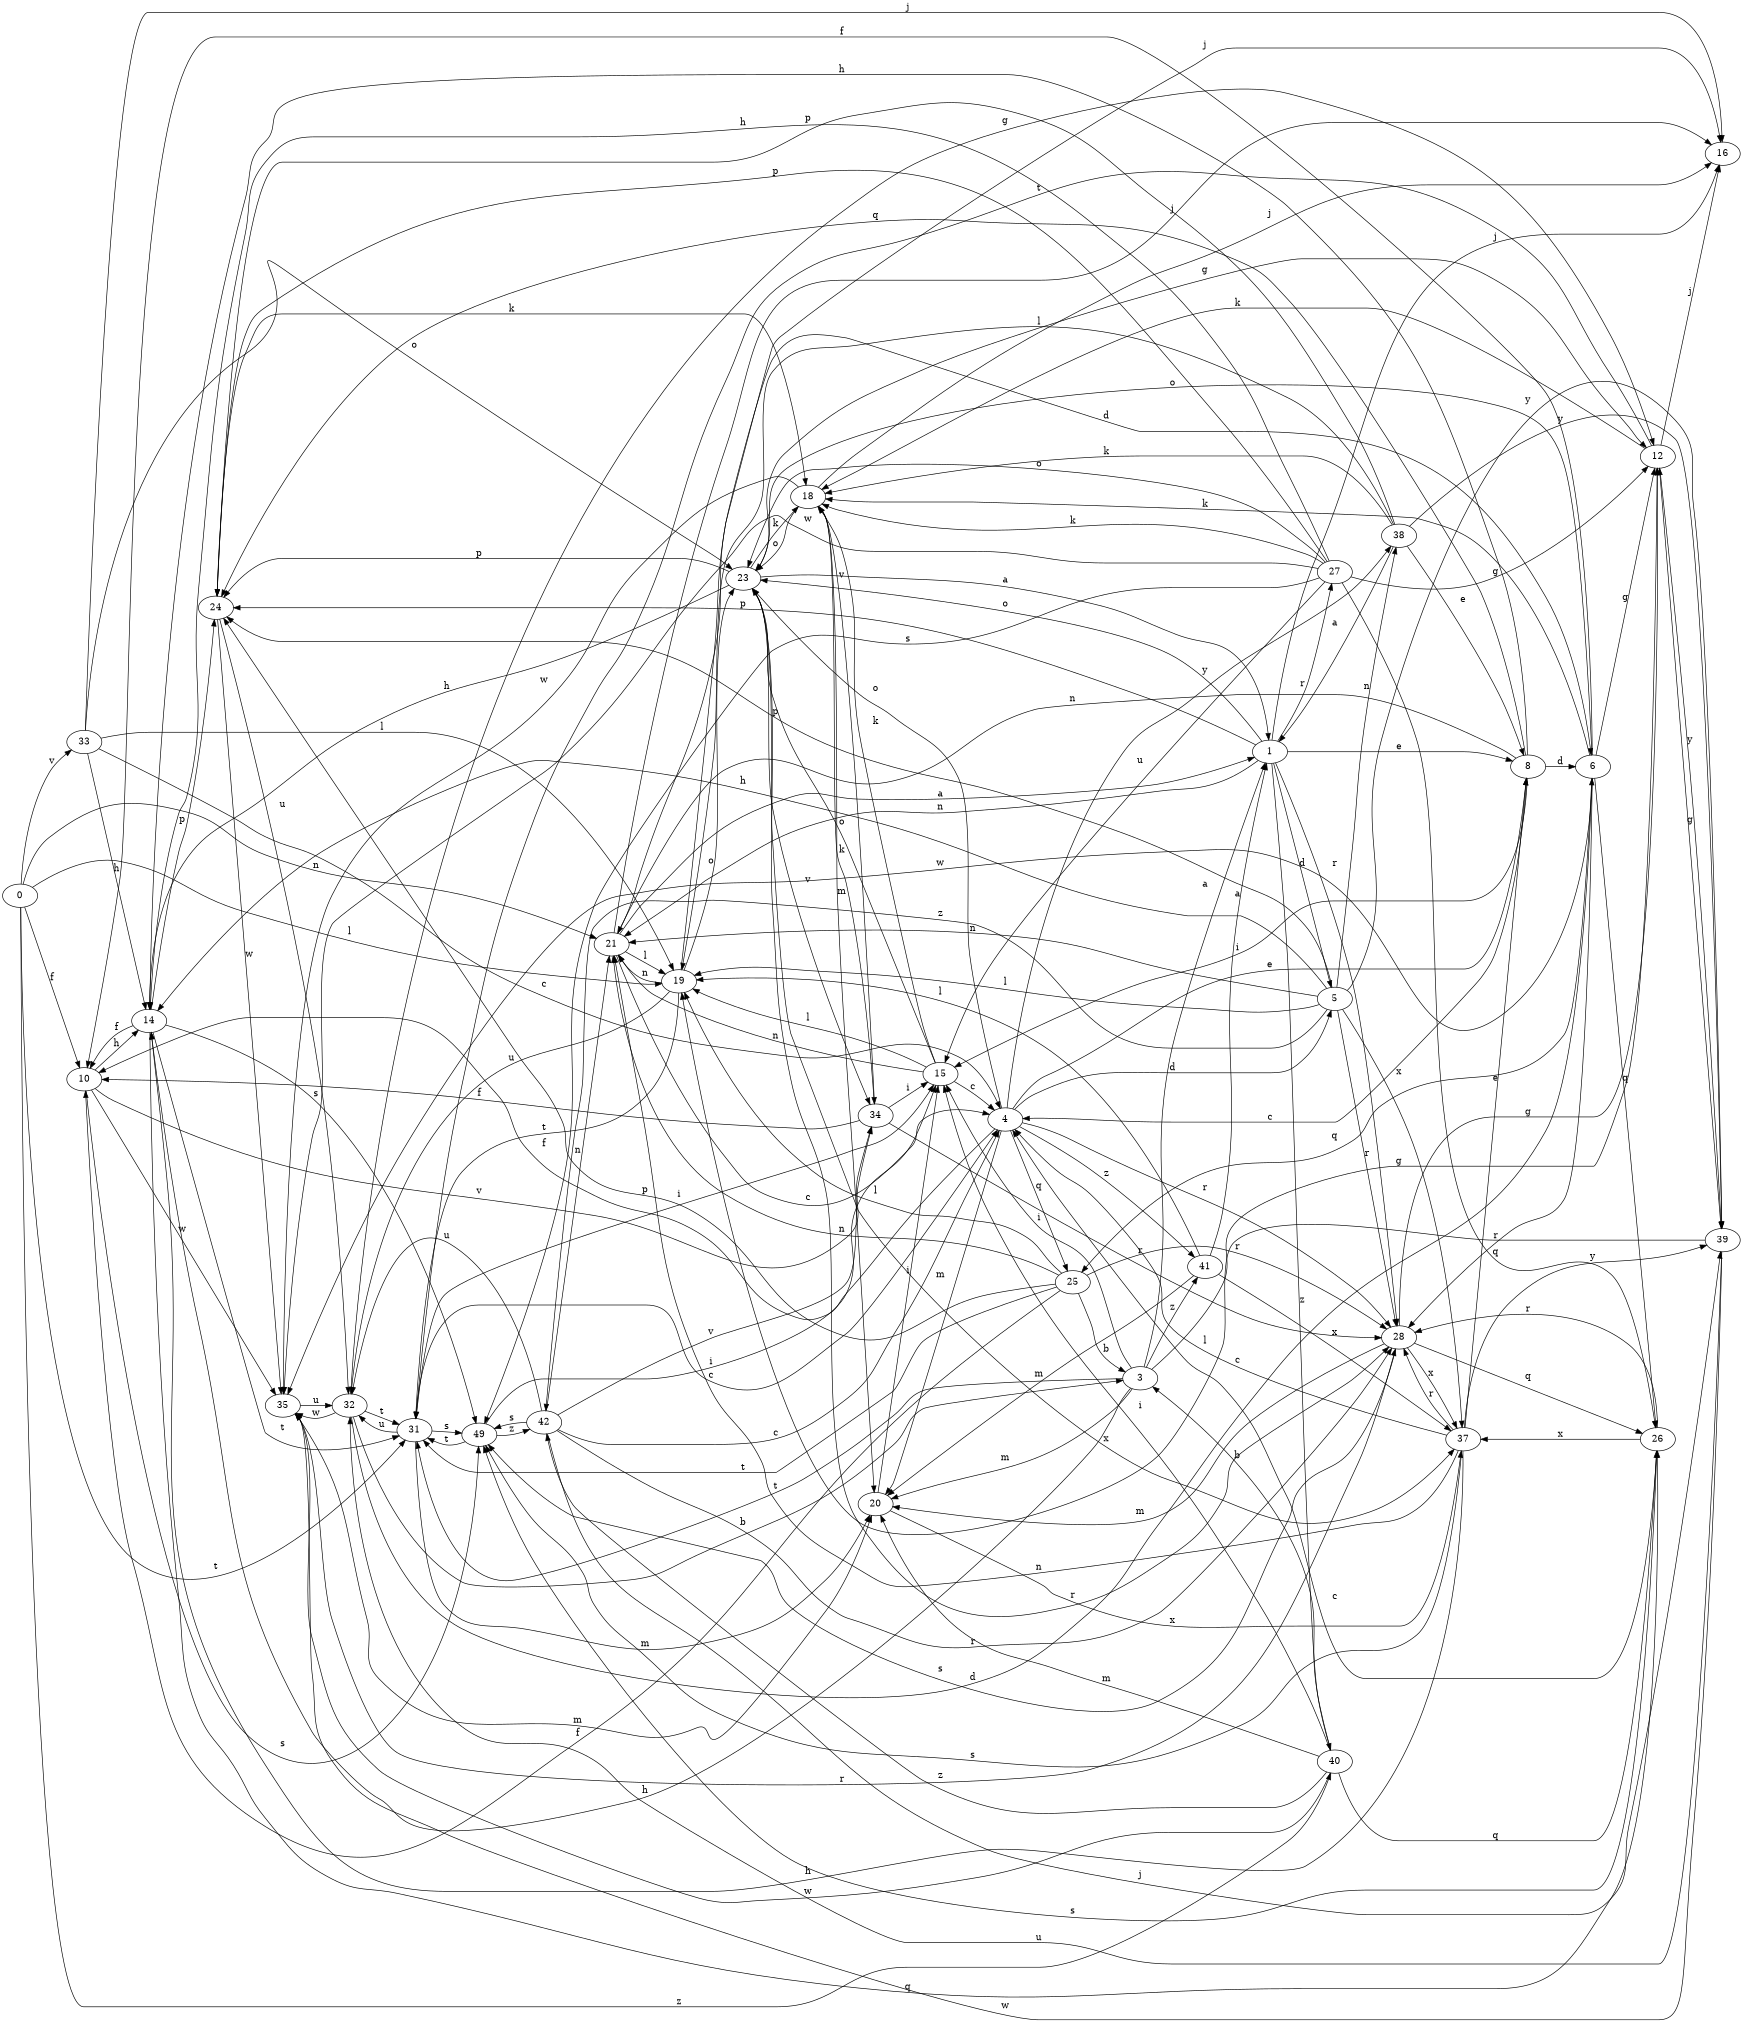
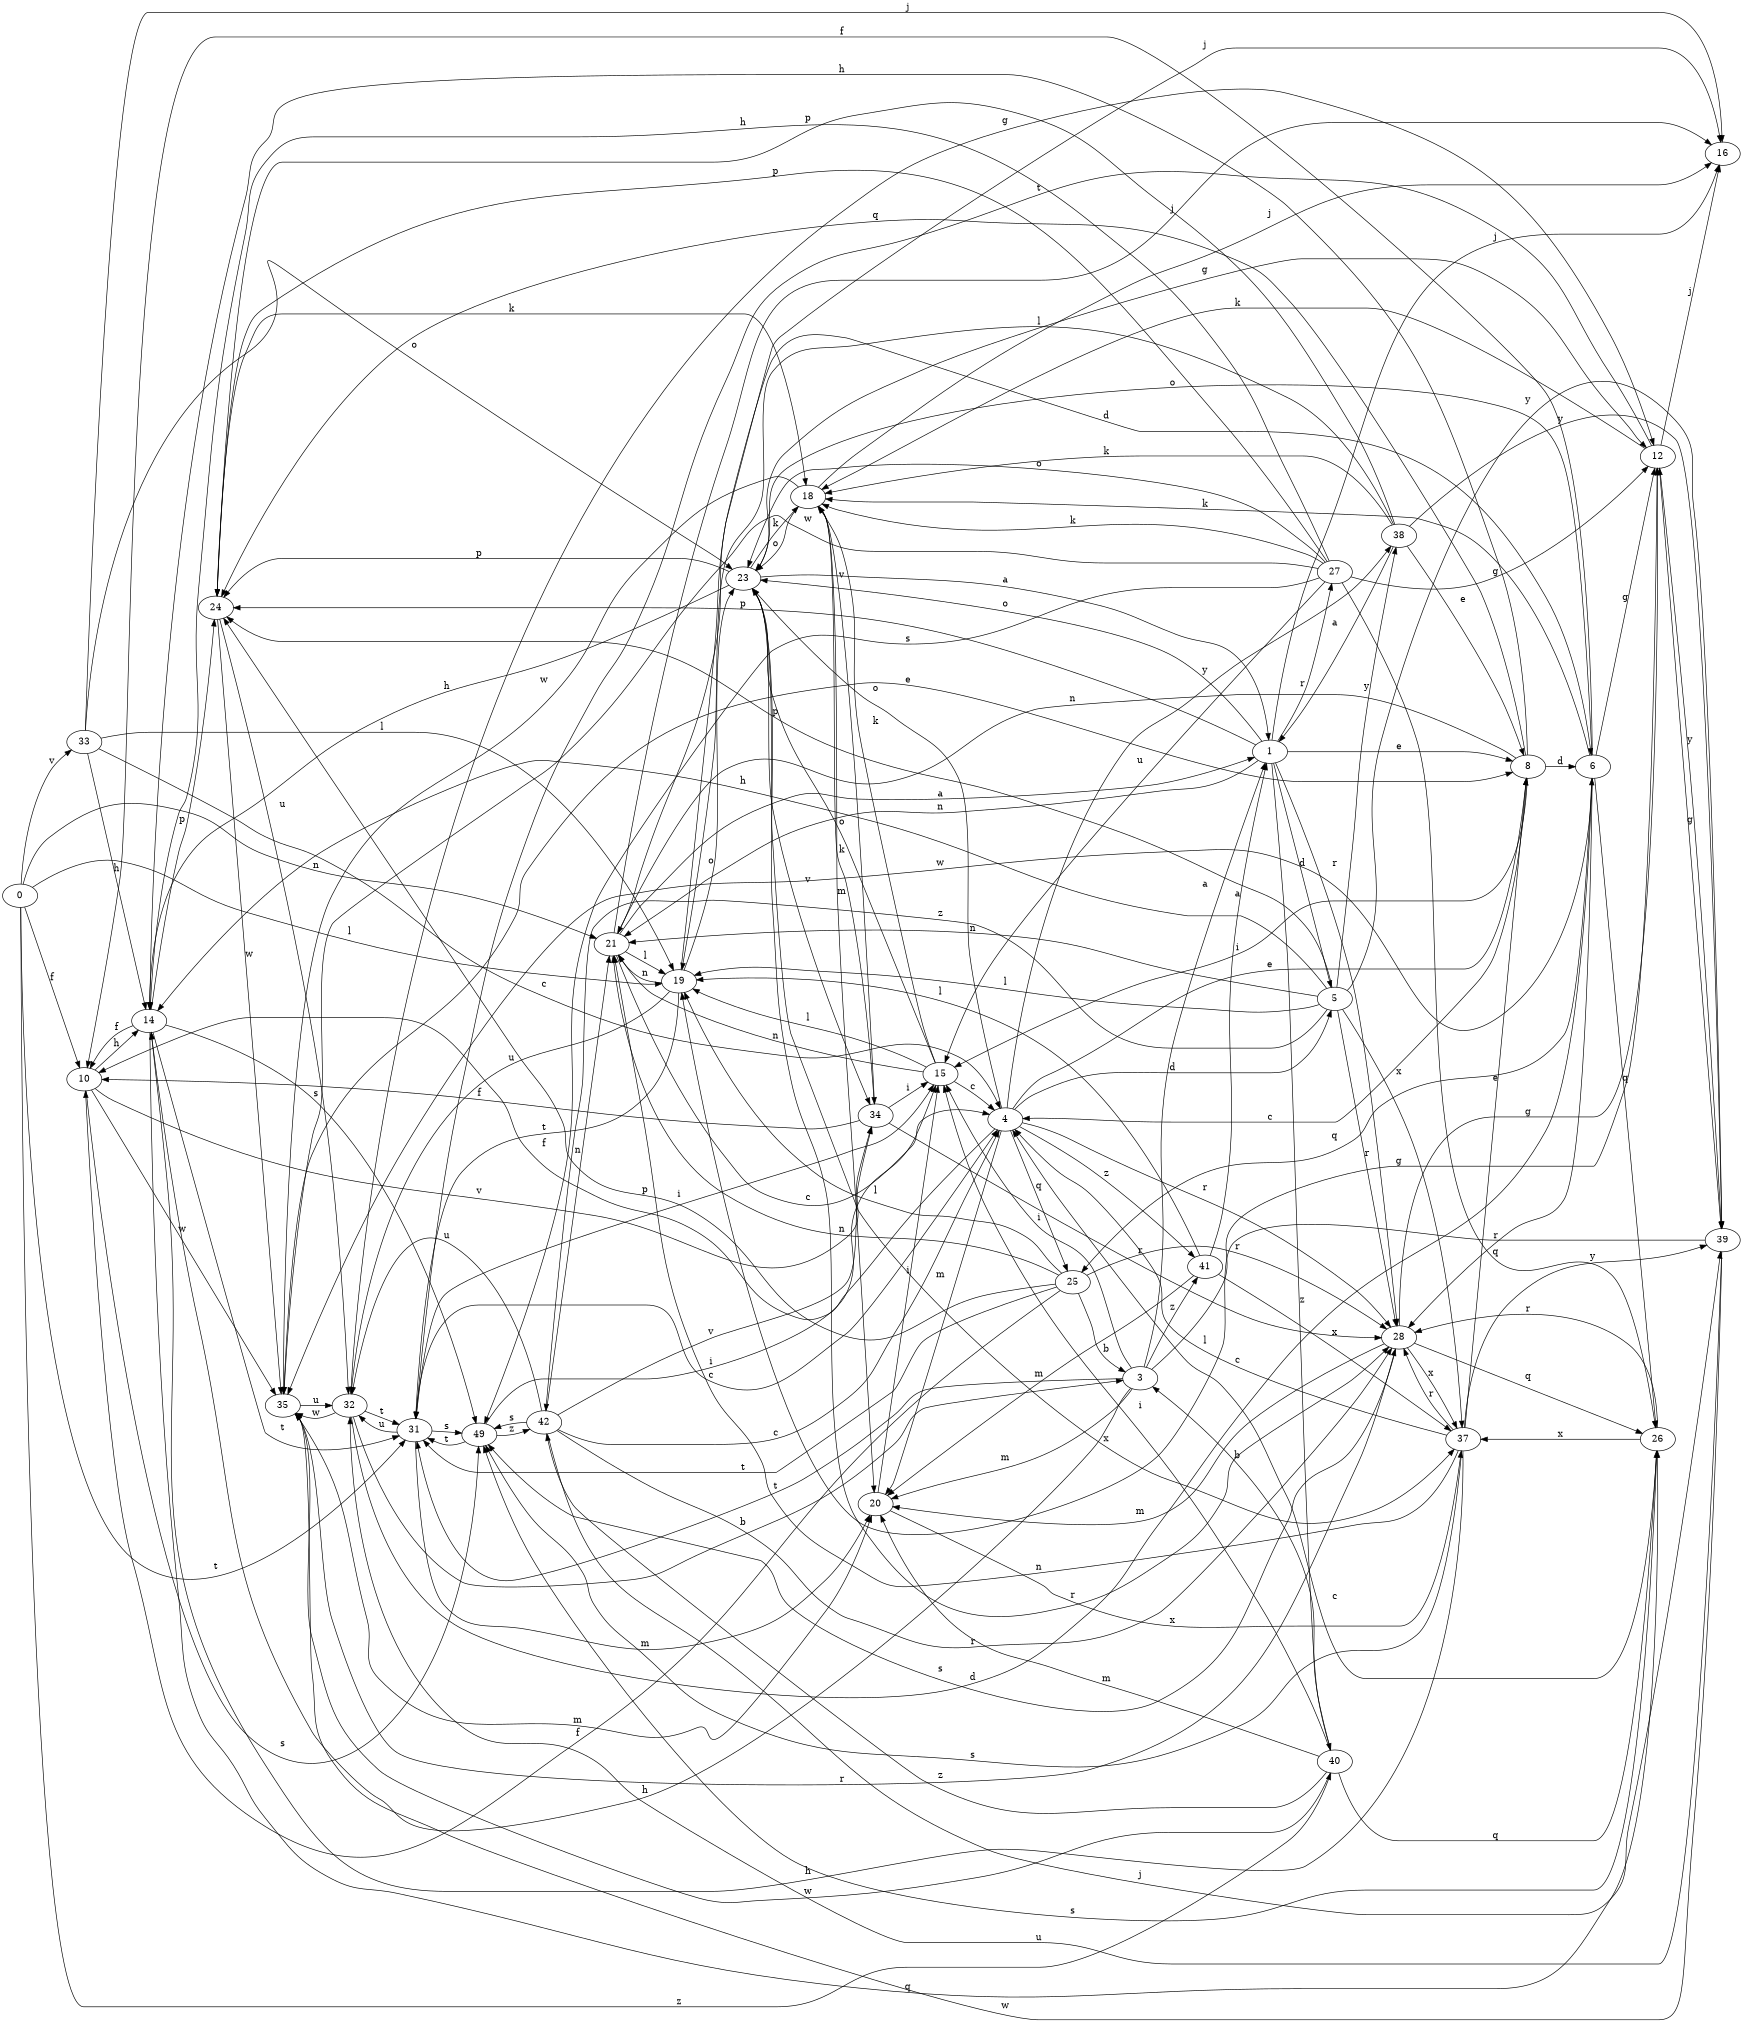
(1367, 687) -> (1367, 687)
none -> (692, 721)
